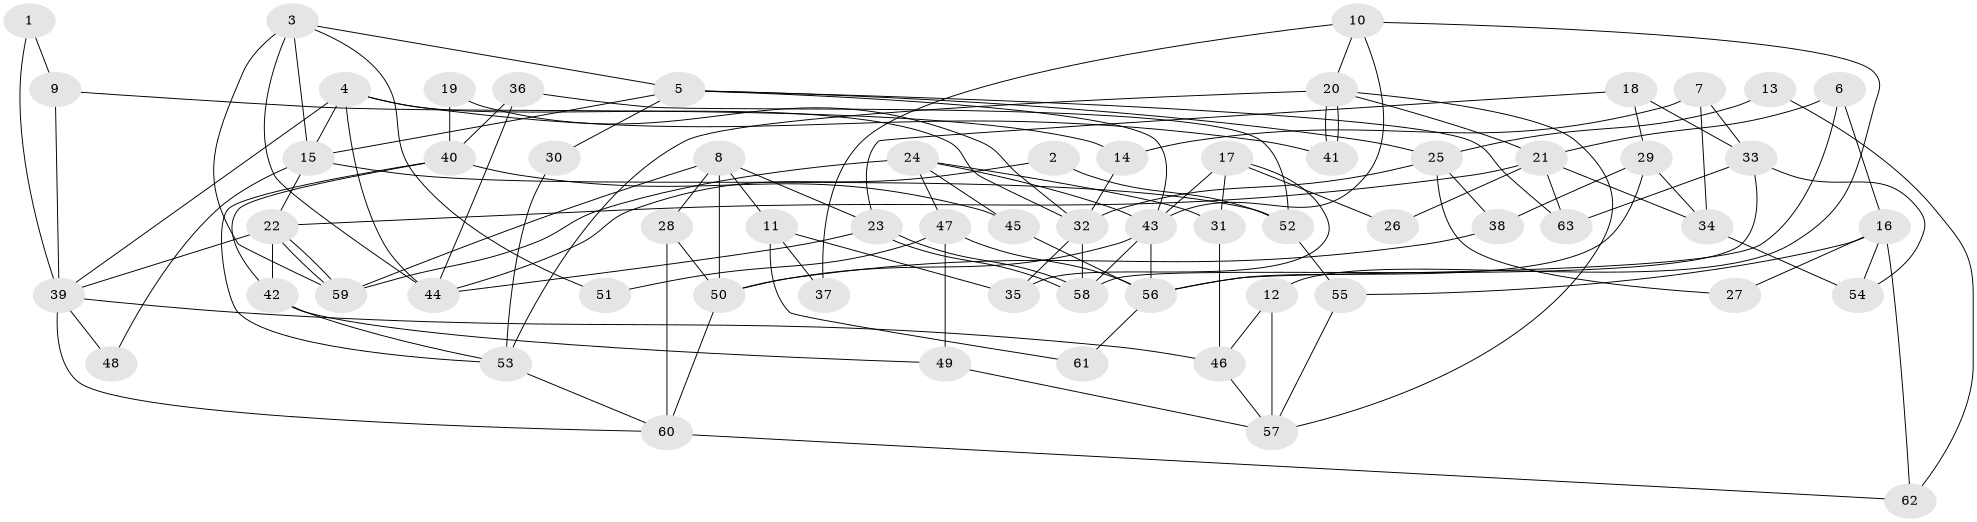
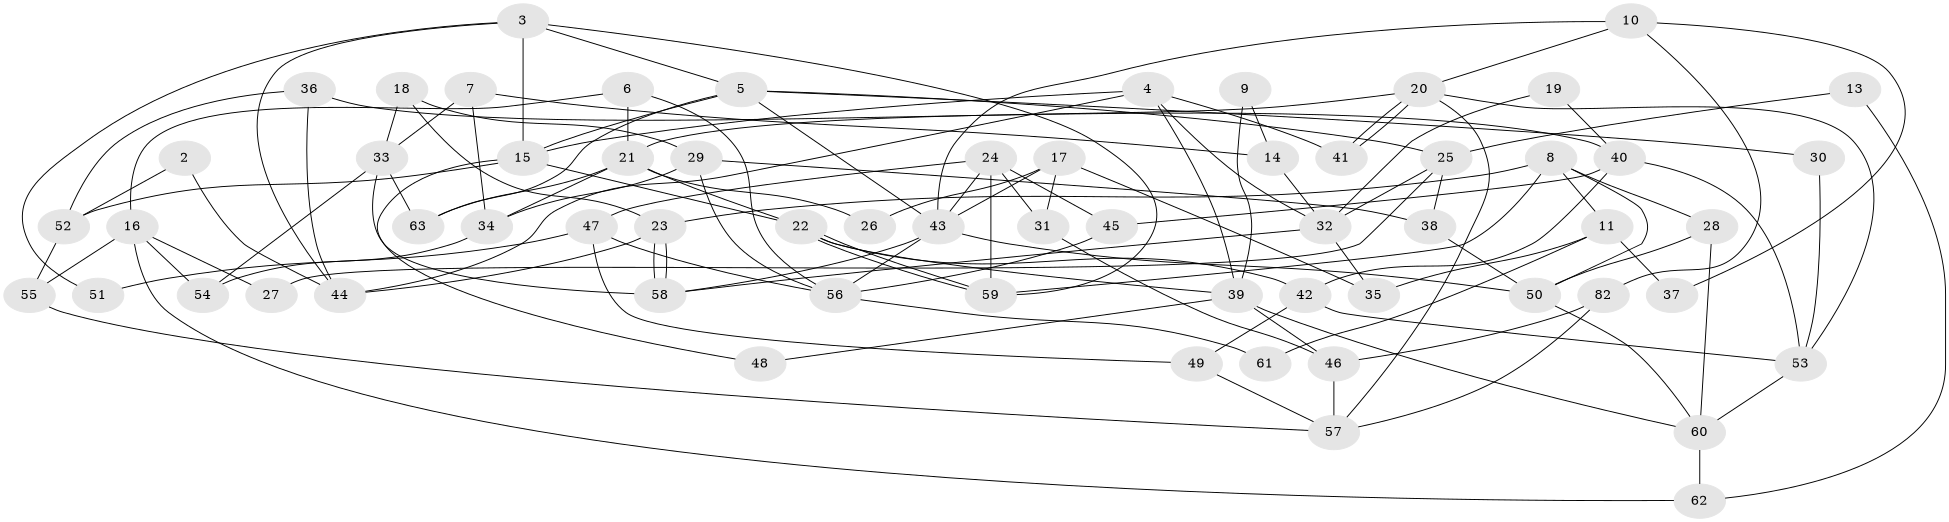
(30, 21) -> none
(1272, 295) -> (1604, 295)
